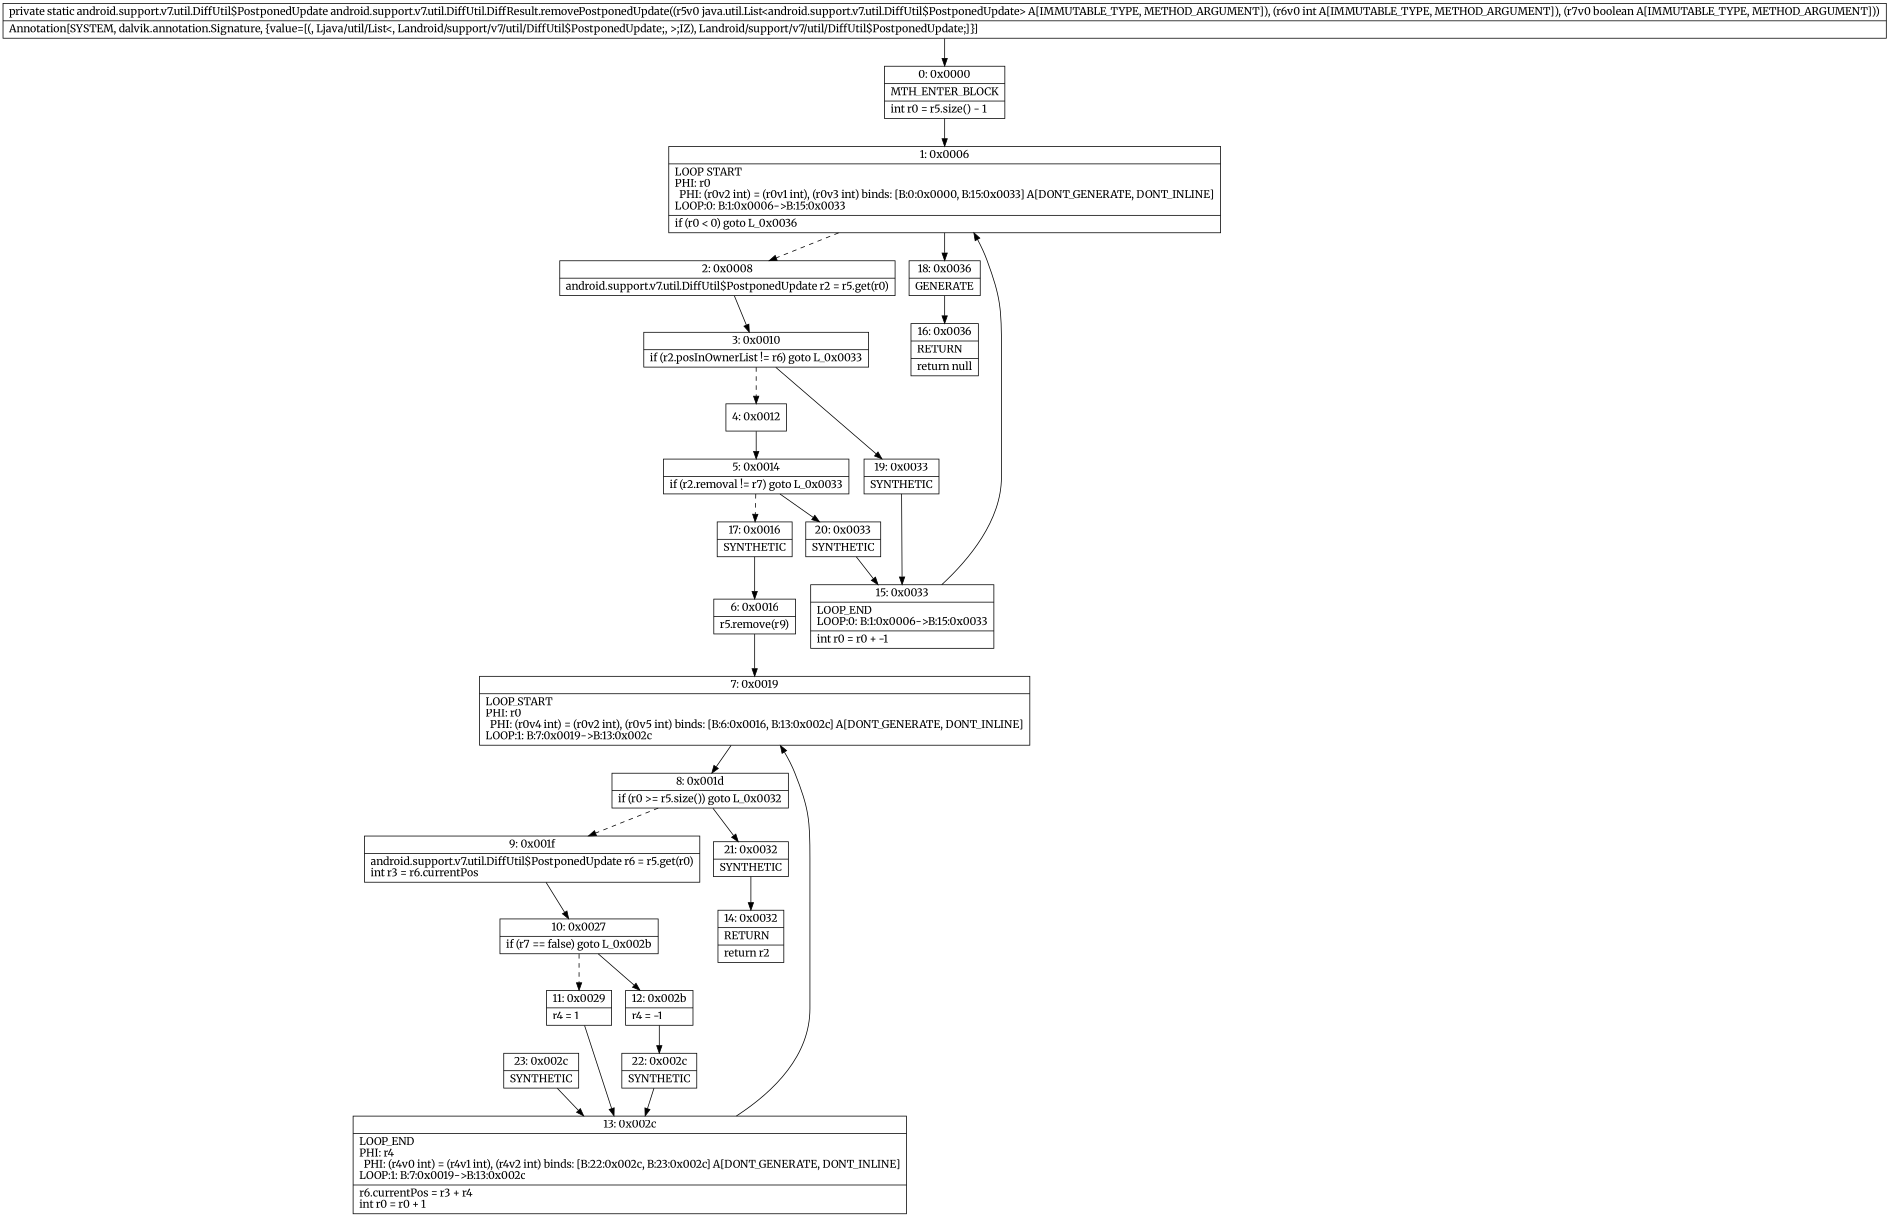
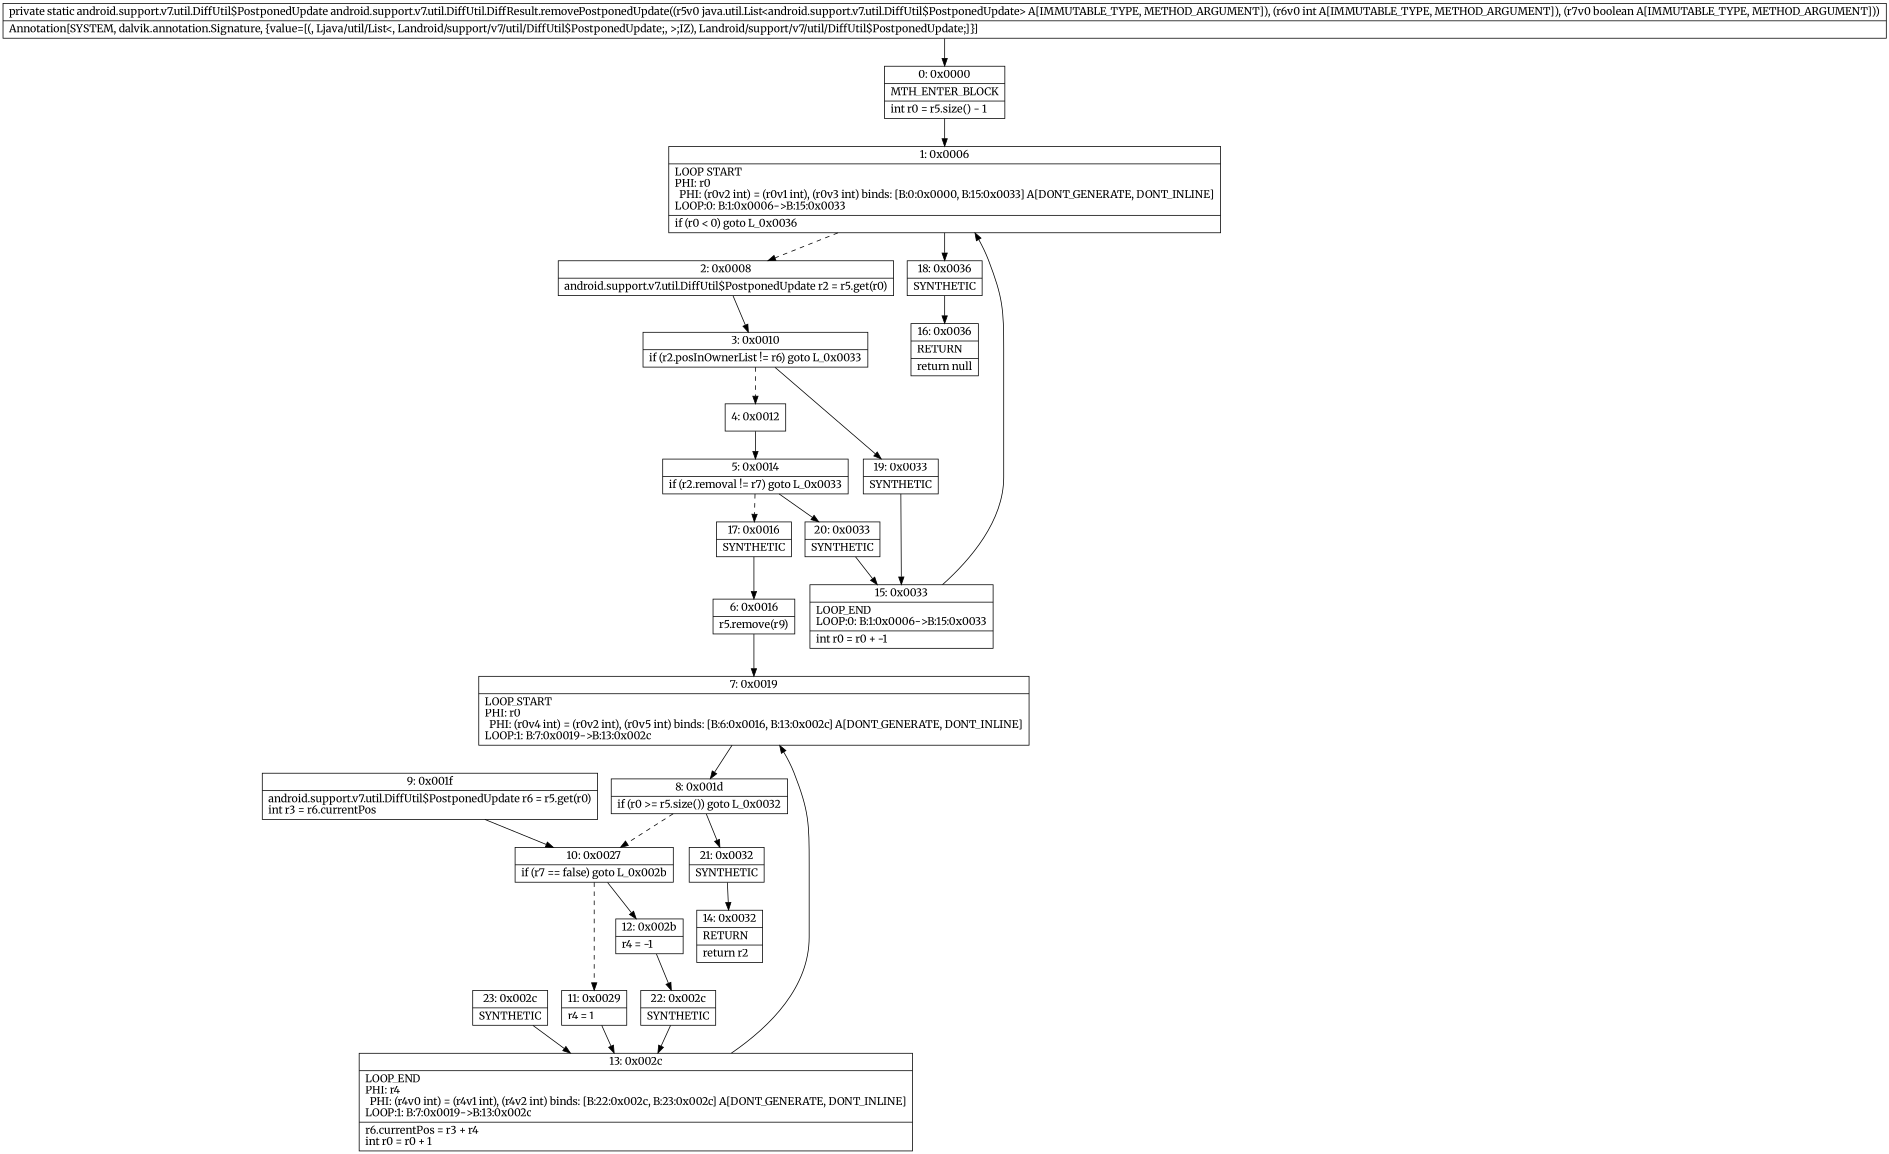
(945, 287) -> (945, 287)
(627, 821) -> (650, 829)
